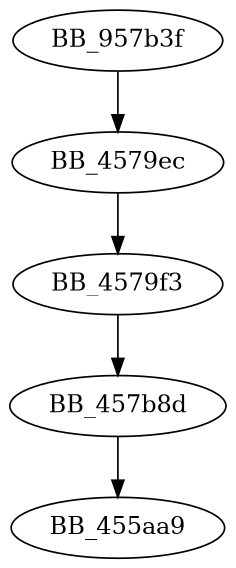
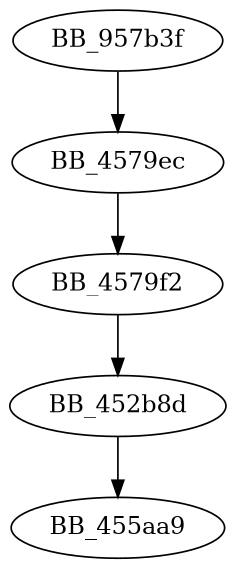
(118, 284) -> (118, 284)
(118, 406) -> (118, 406)
